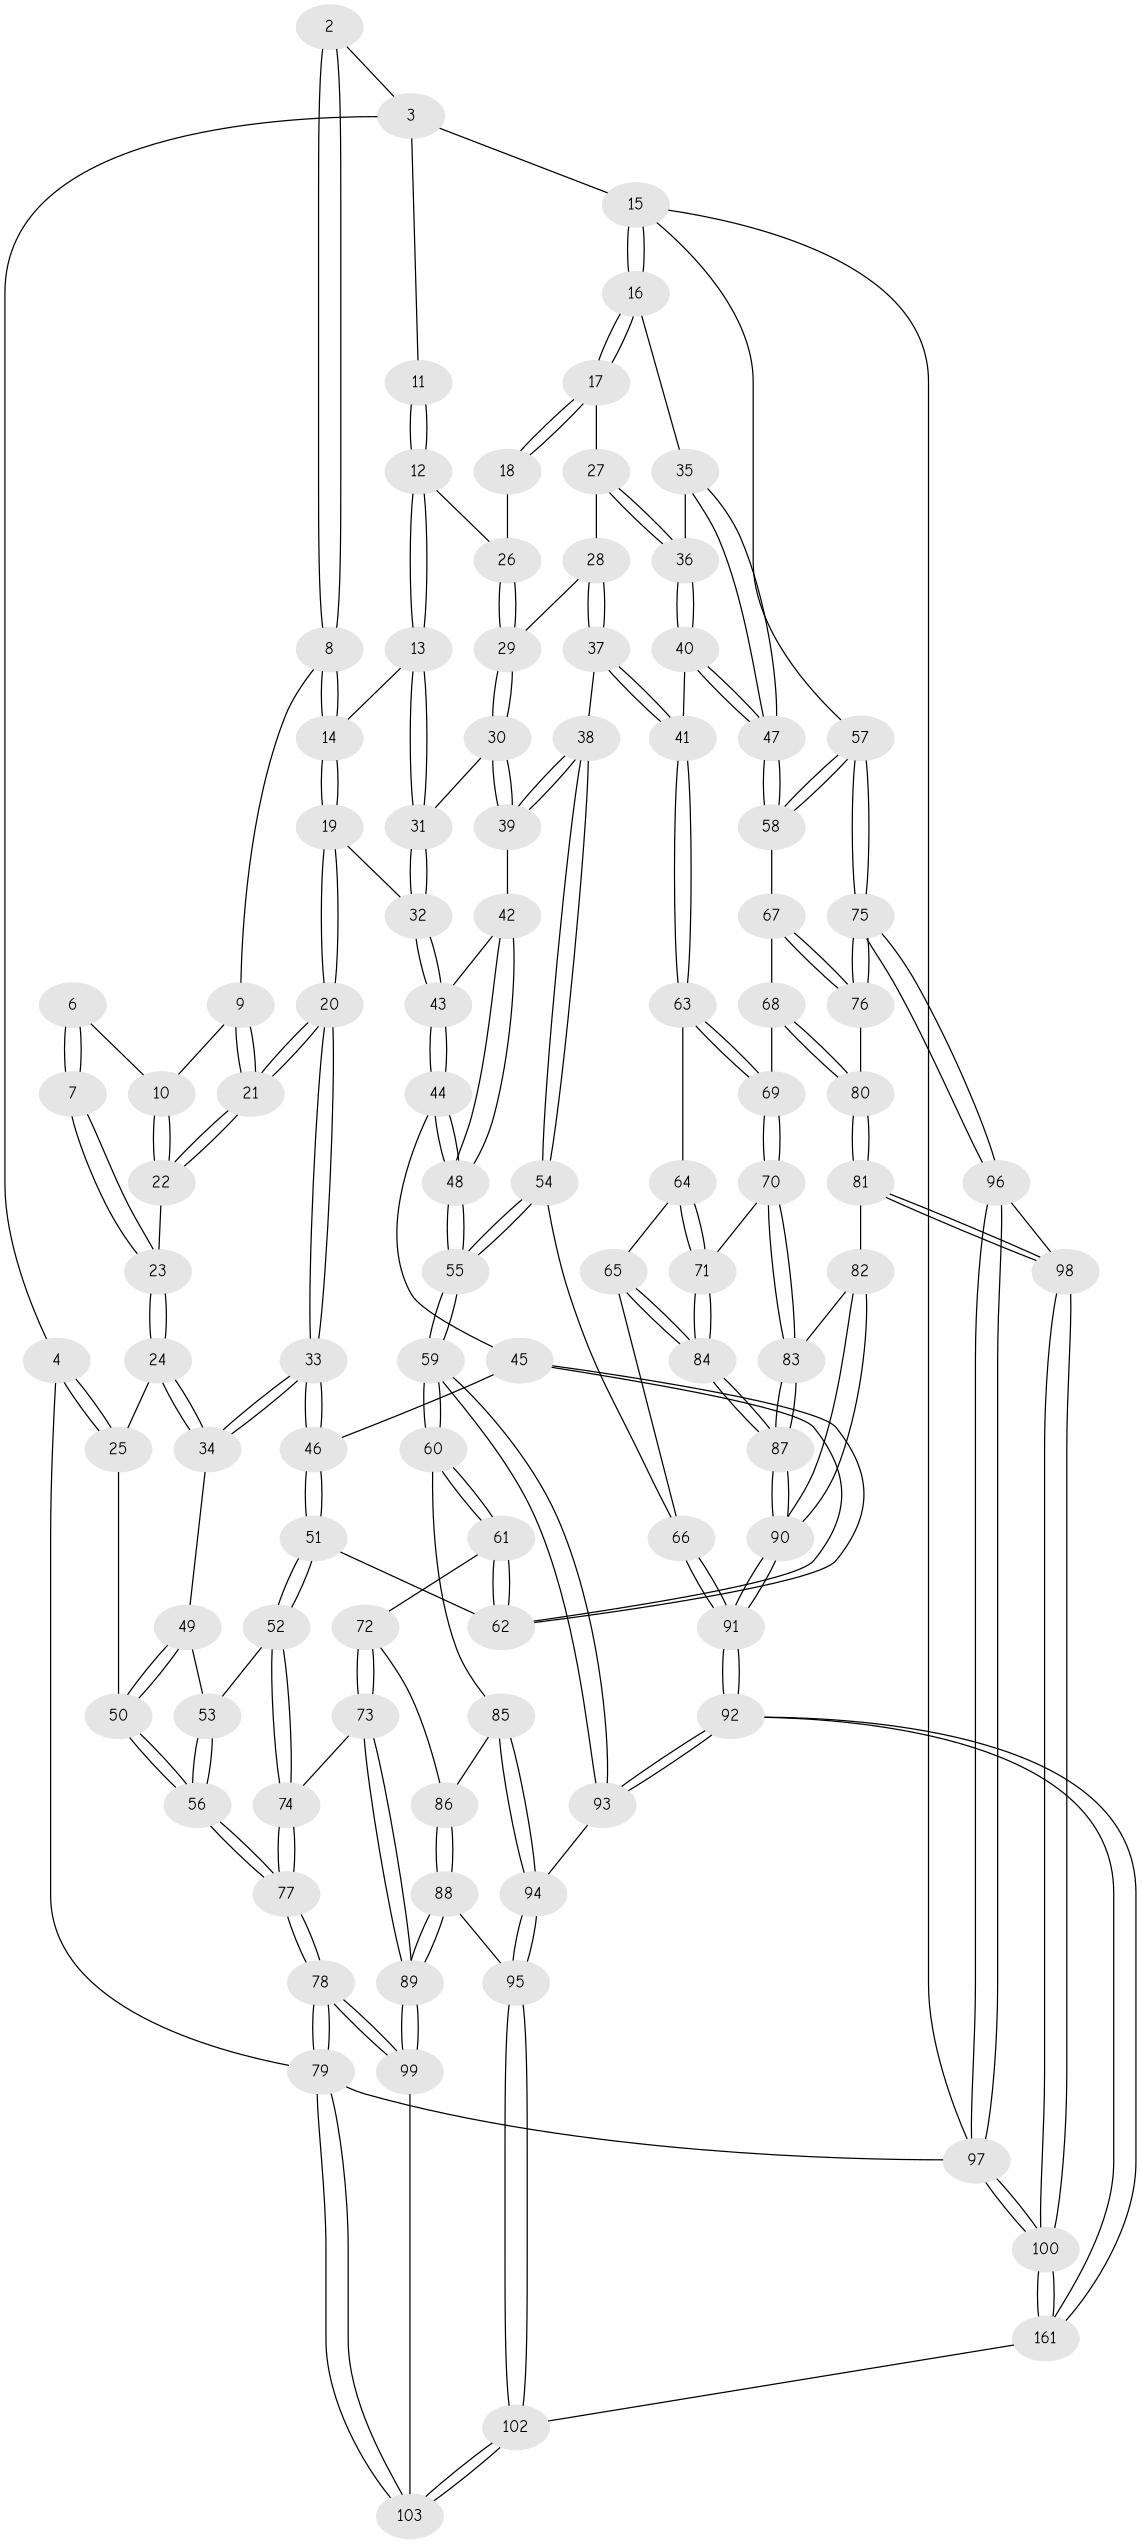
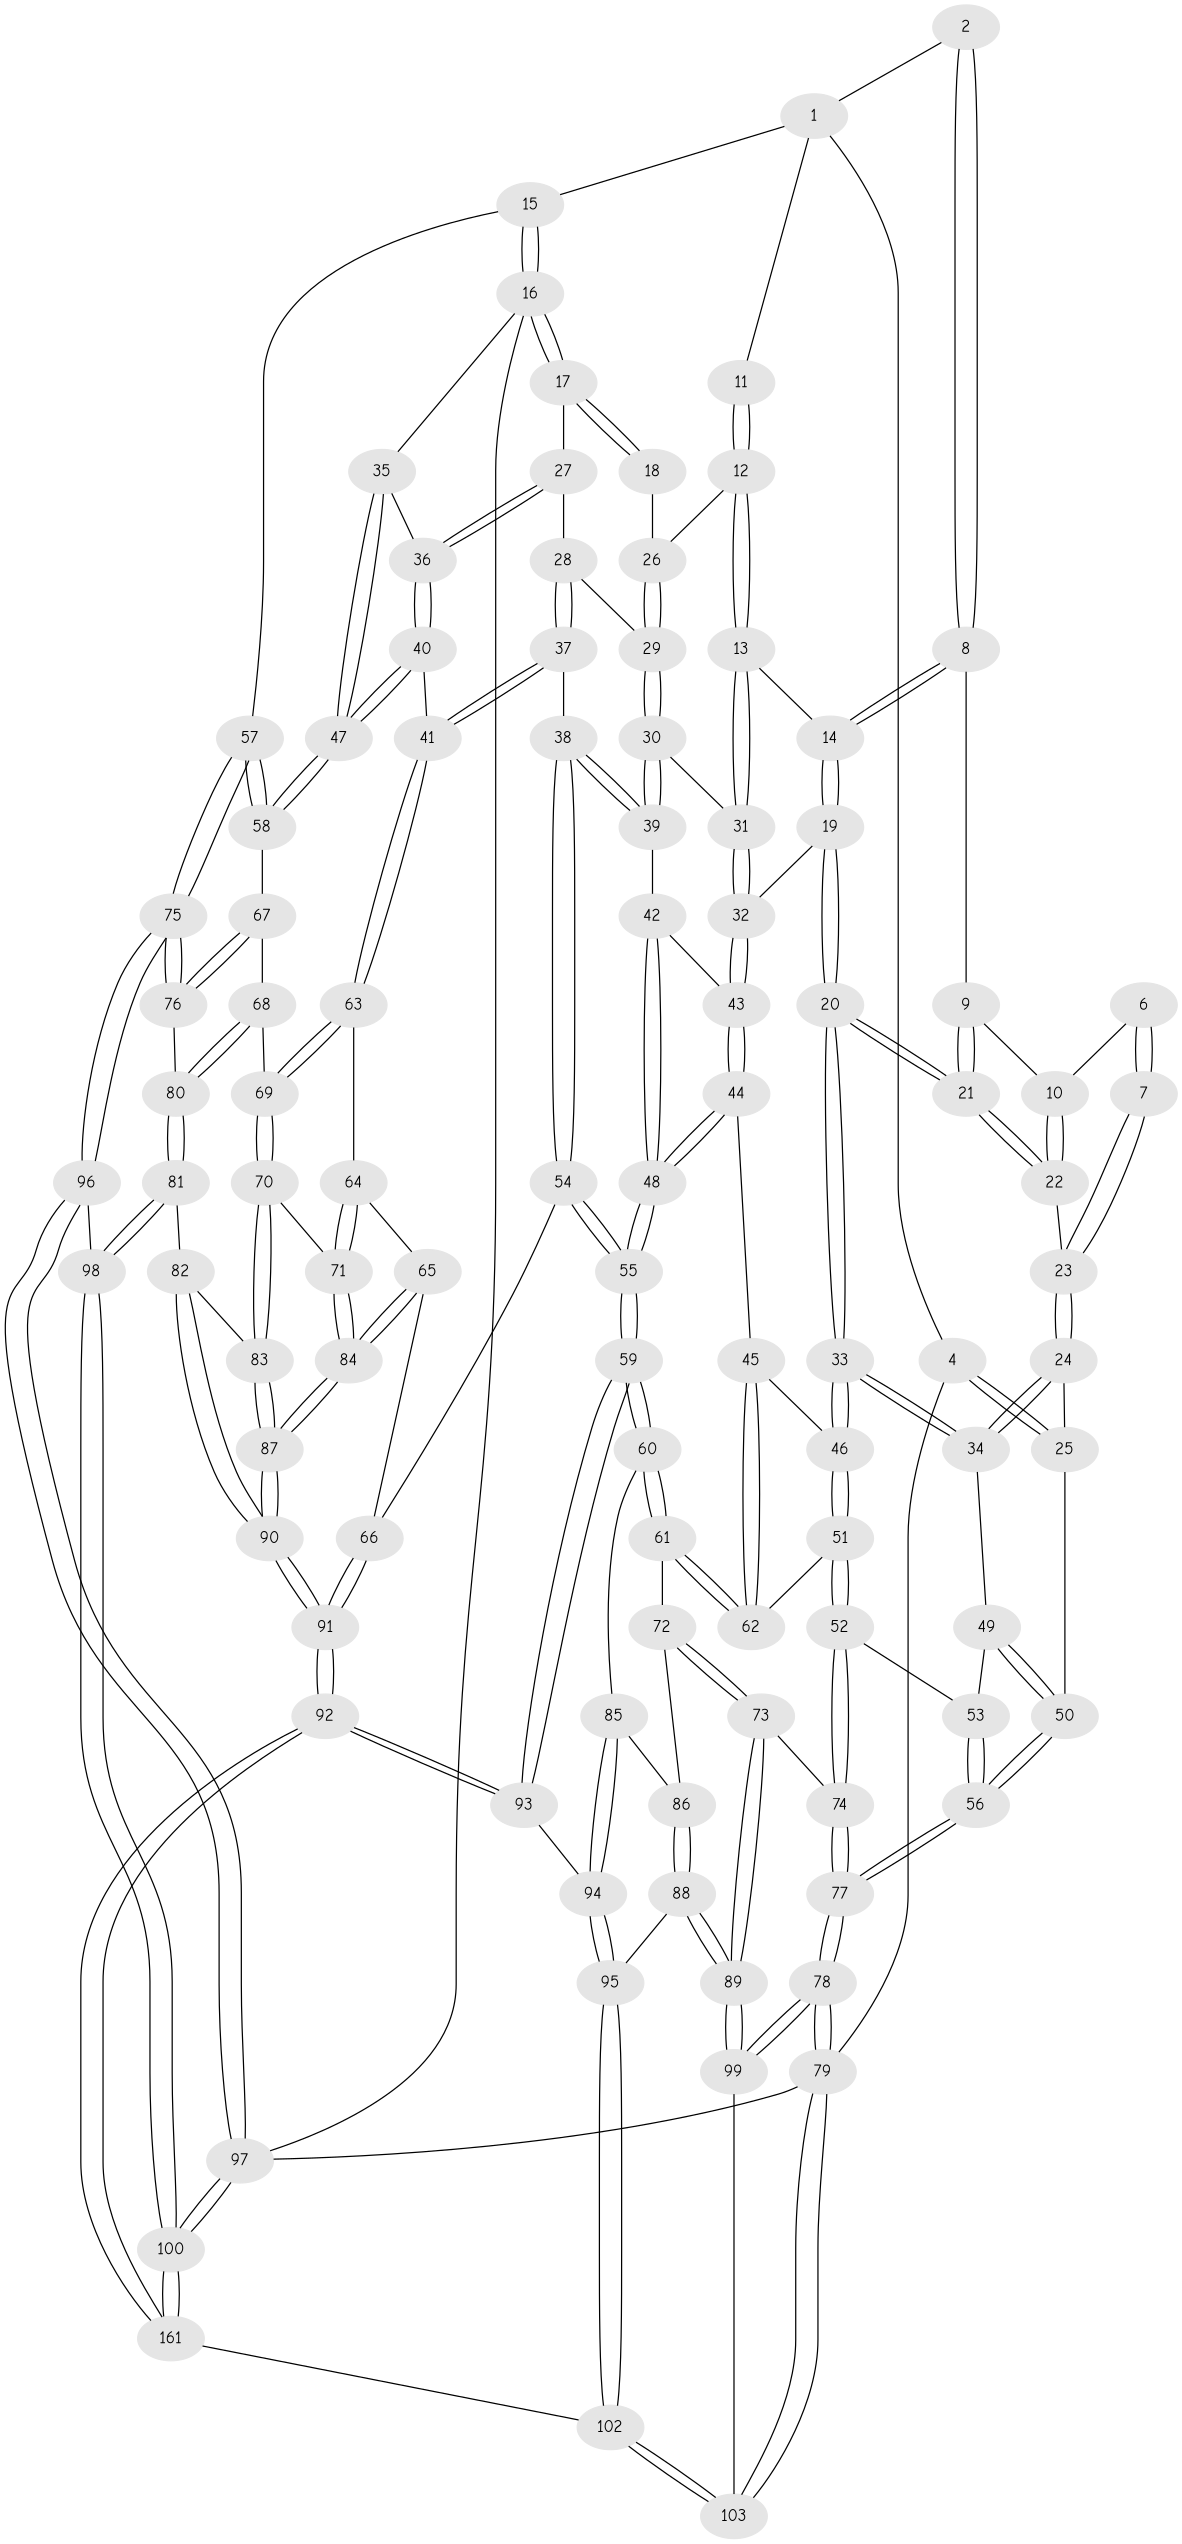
(411, 116) -> (814, 116)
(929, 1095) -> (494, 1282)
